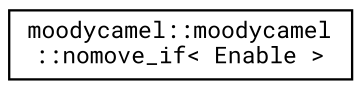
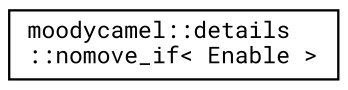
(181, 45) -> (174, 45)
